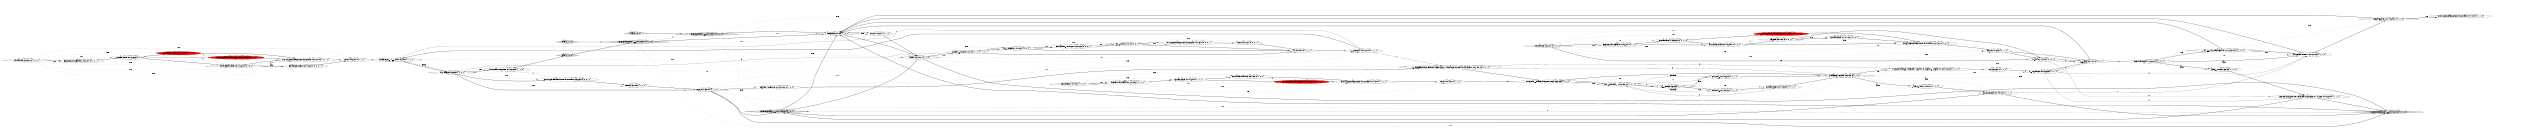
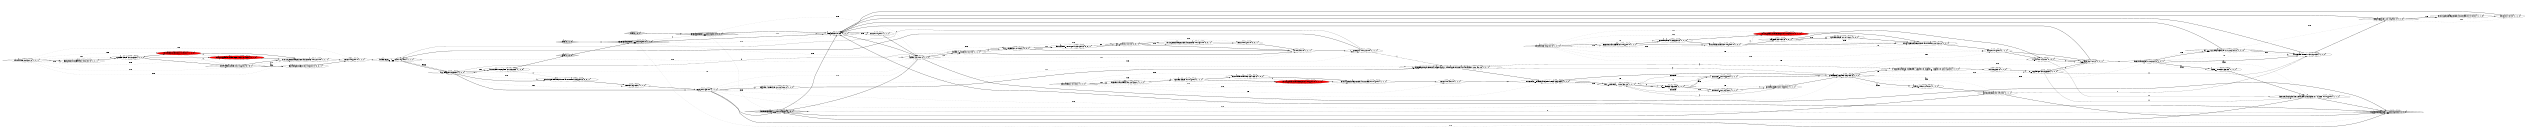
none -> (2510, 16)
(1789, 61) -> (1789, 61)
none -> (1131, 103)
